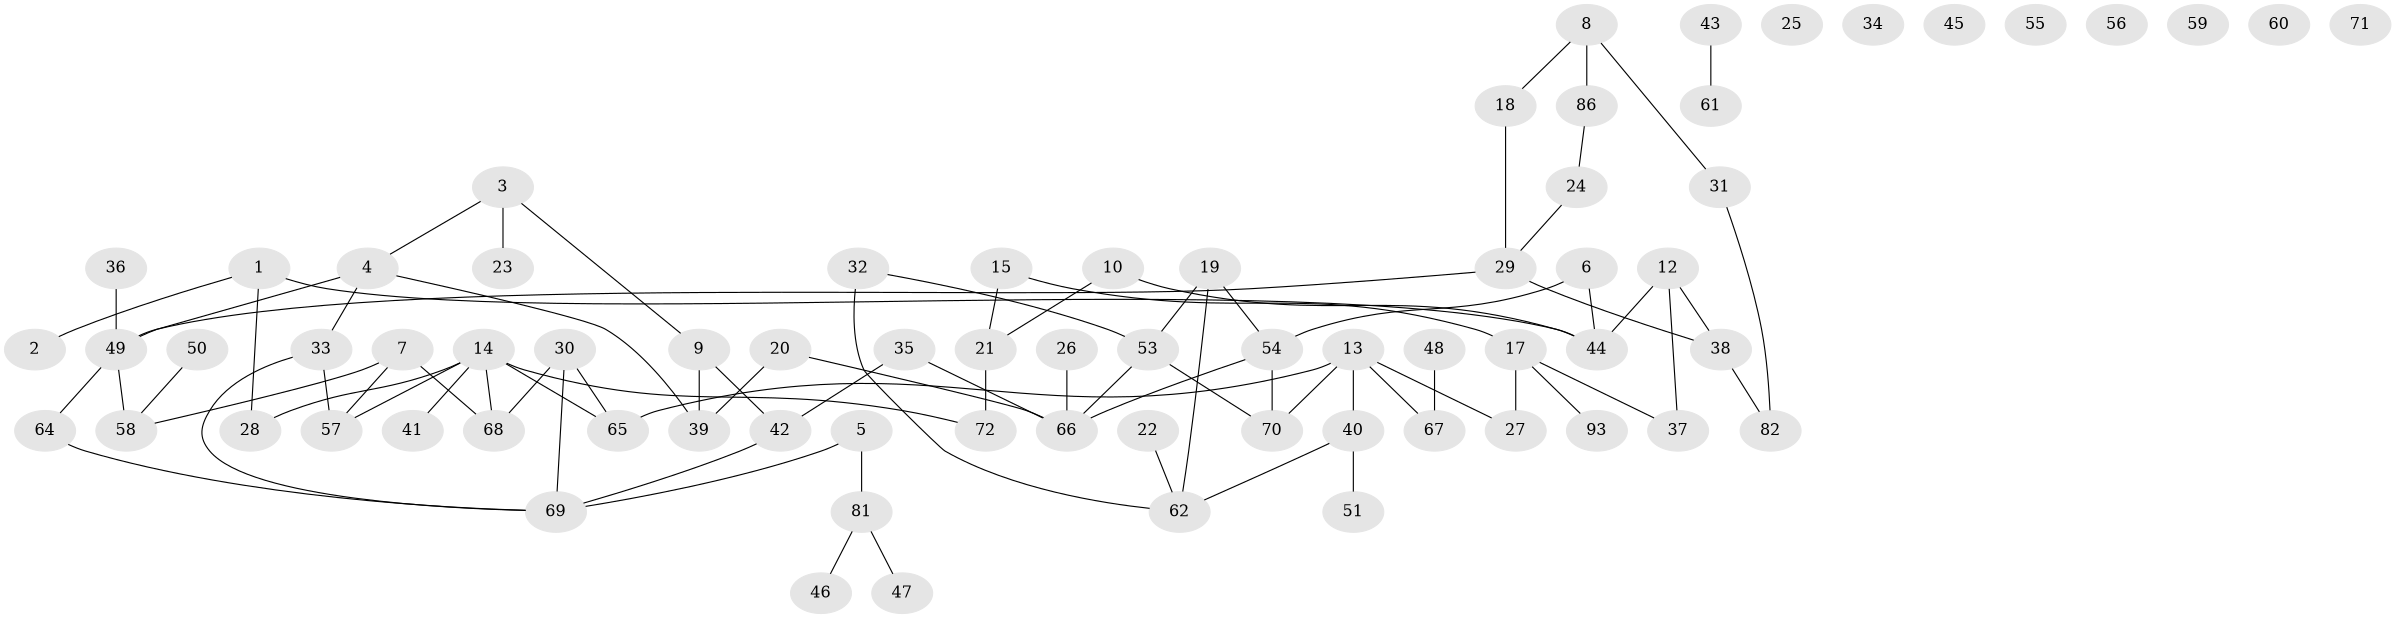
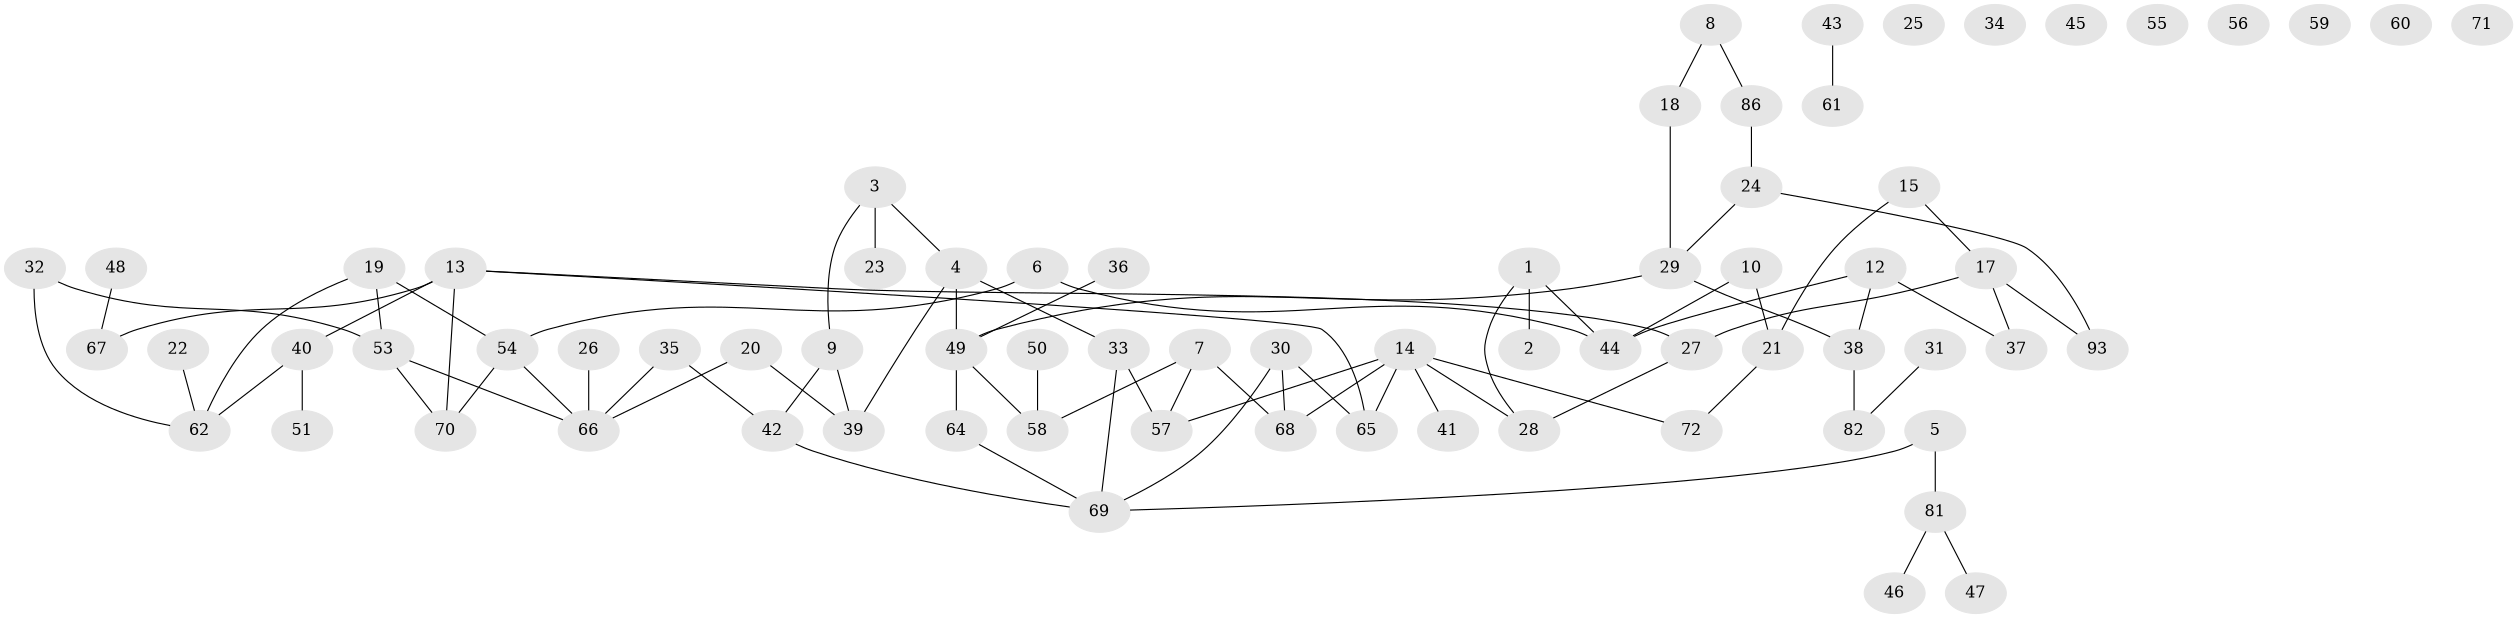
(1653, 106) -> none
none -> (1964, 230)
none -> (1611, 390)
